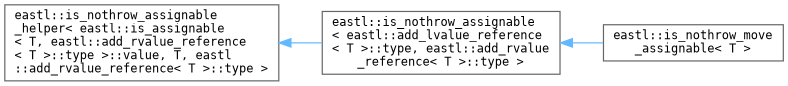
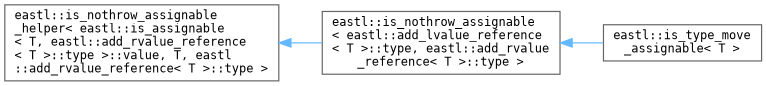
(693, 43) -> (683, 43)
